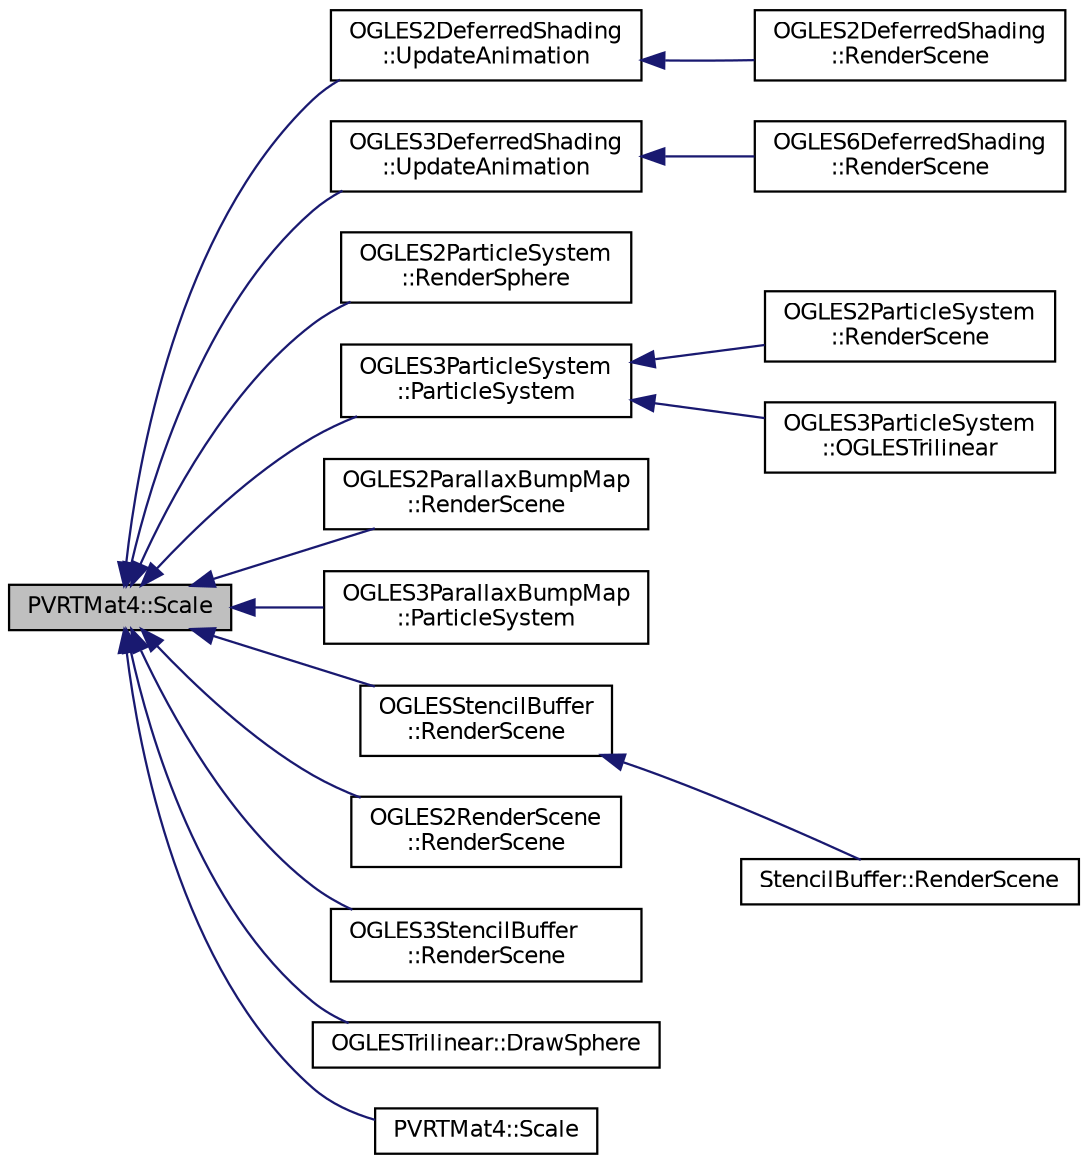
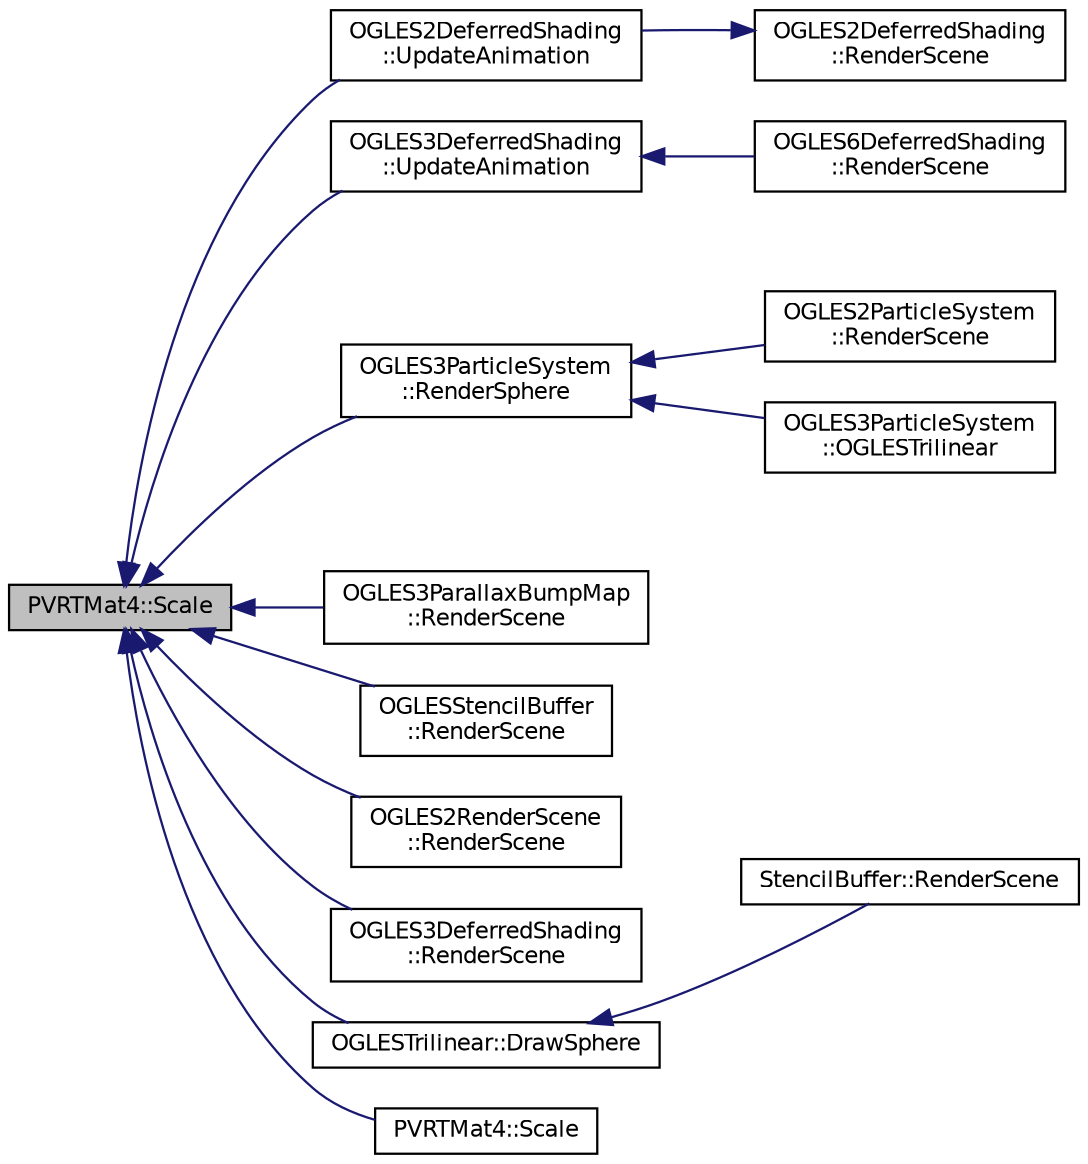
(710, 61) -> (686, 30)
(486, 267) -> none
(486, 381) -> (486, 381)
(486, 494) -> none
(486, 607) -> (486, 607)
(743, 808) -> (743, 967)
(486, 945) -> (486, 945)
